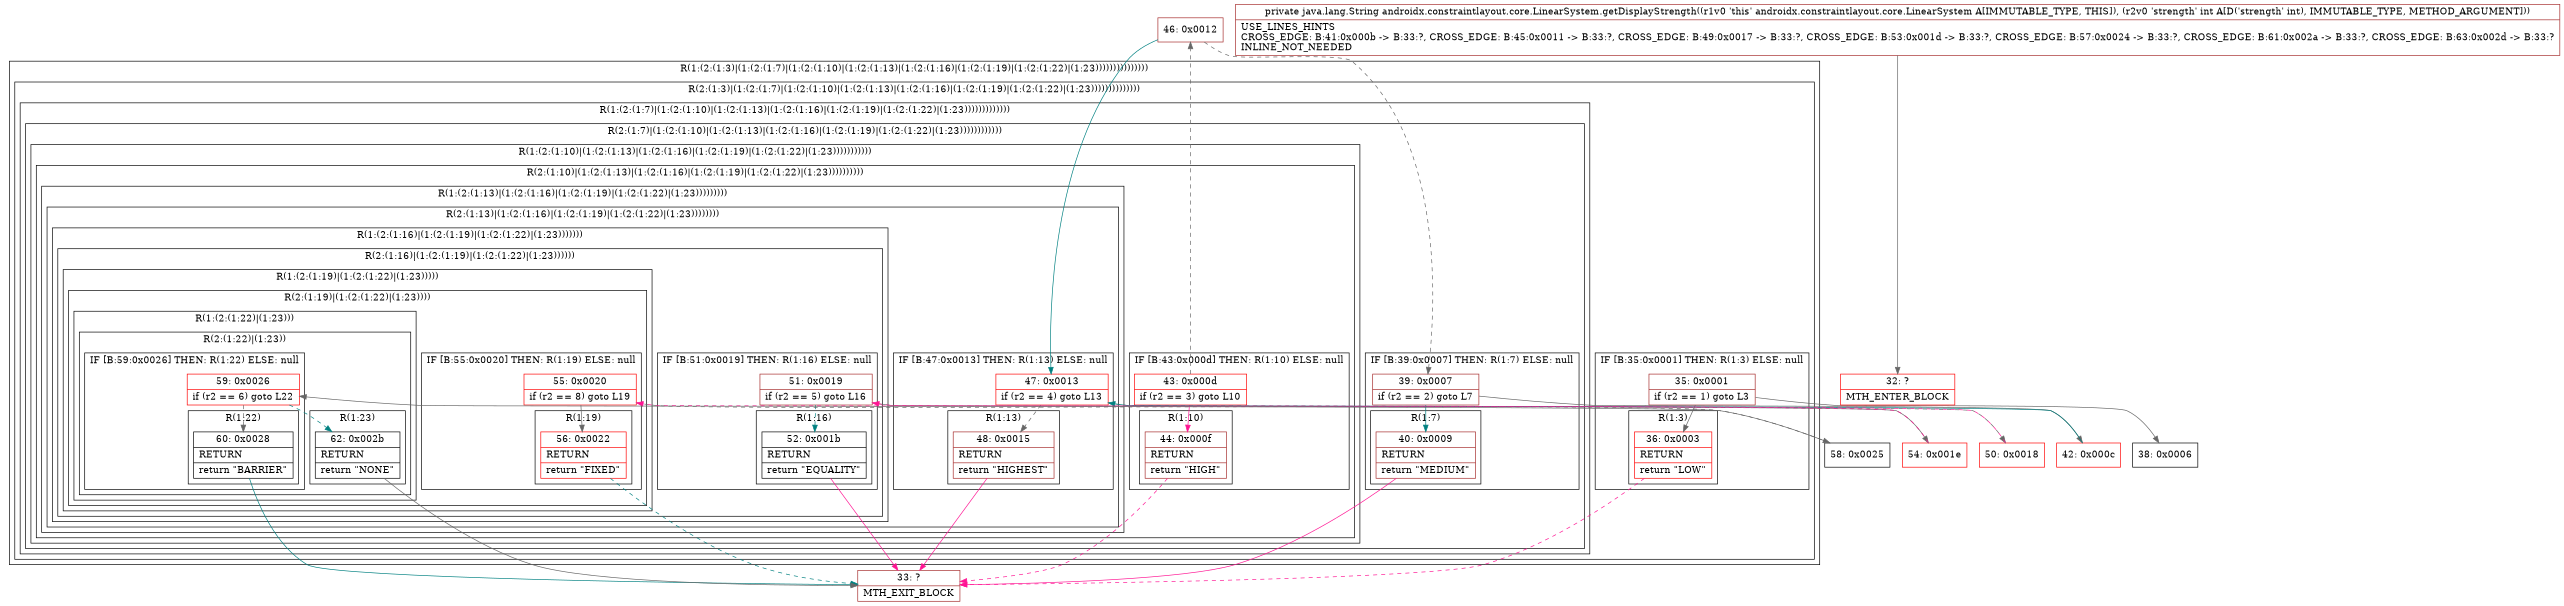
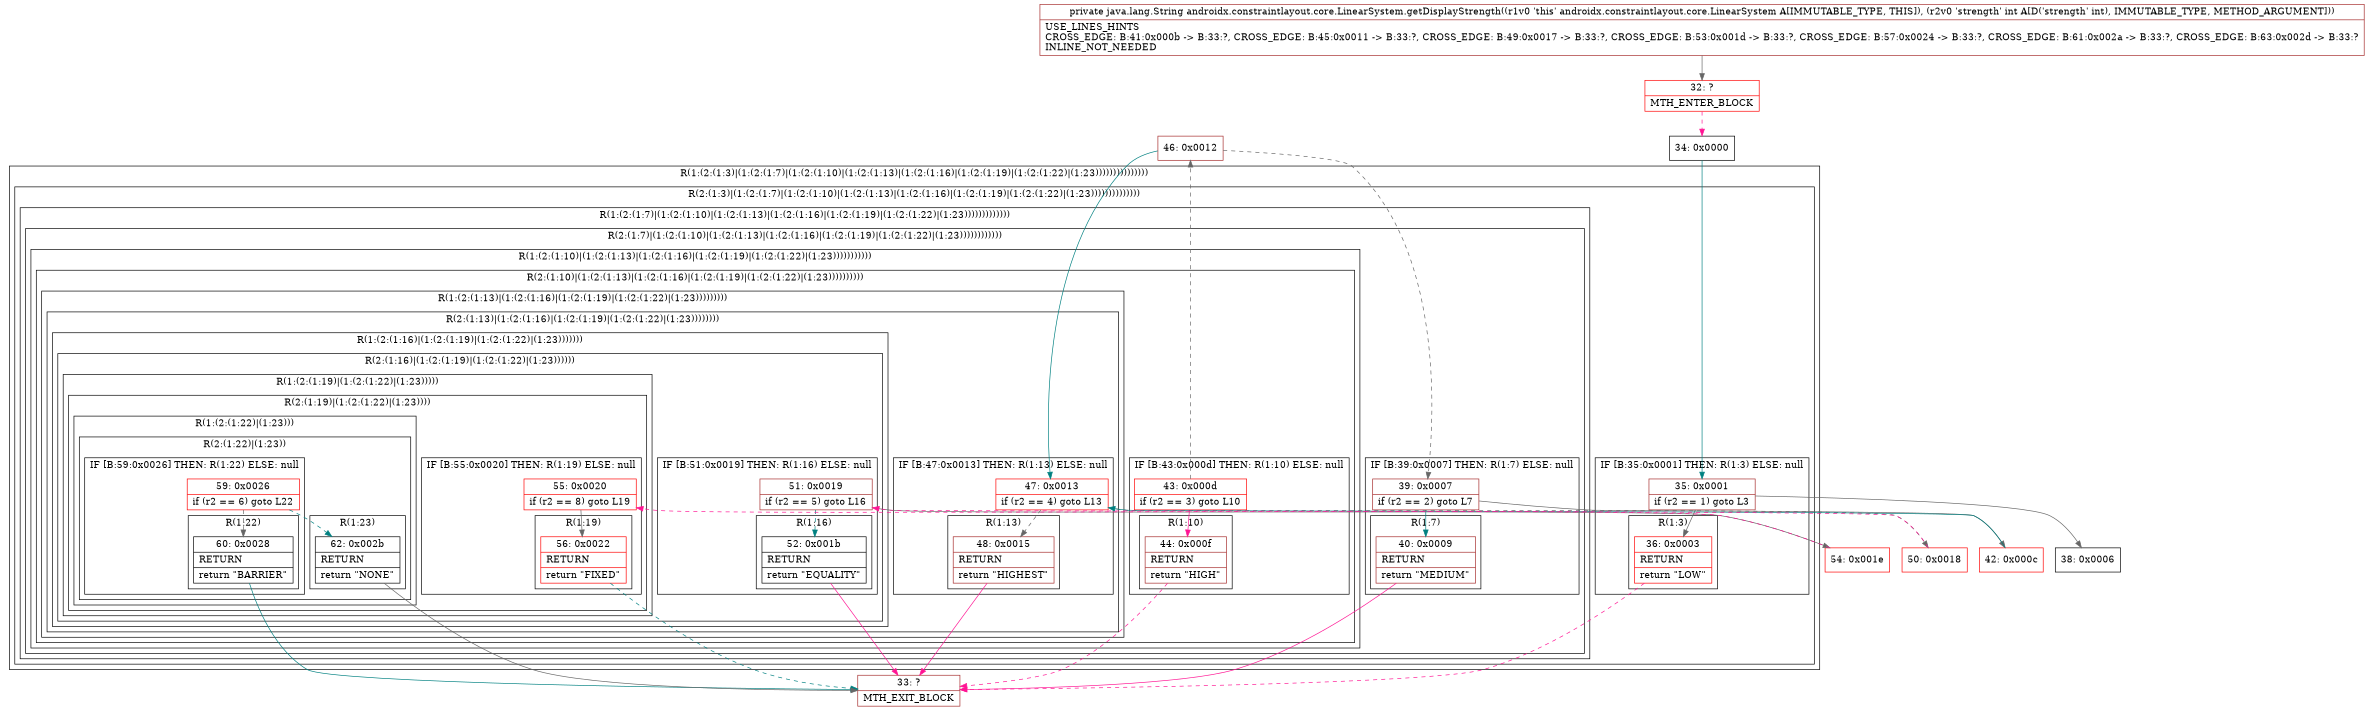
none -> (1702, 148)
(1857, 455) -> none
